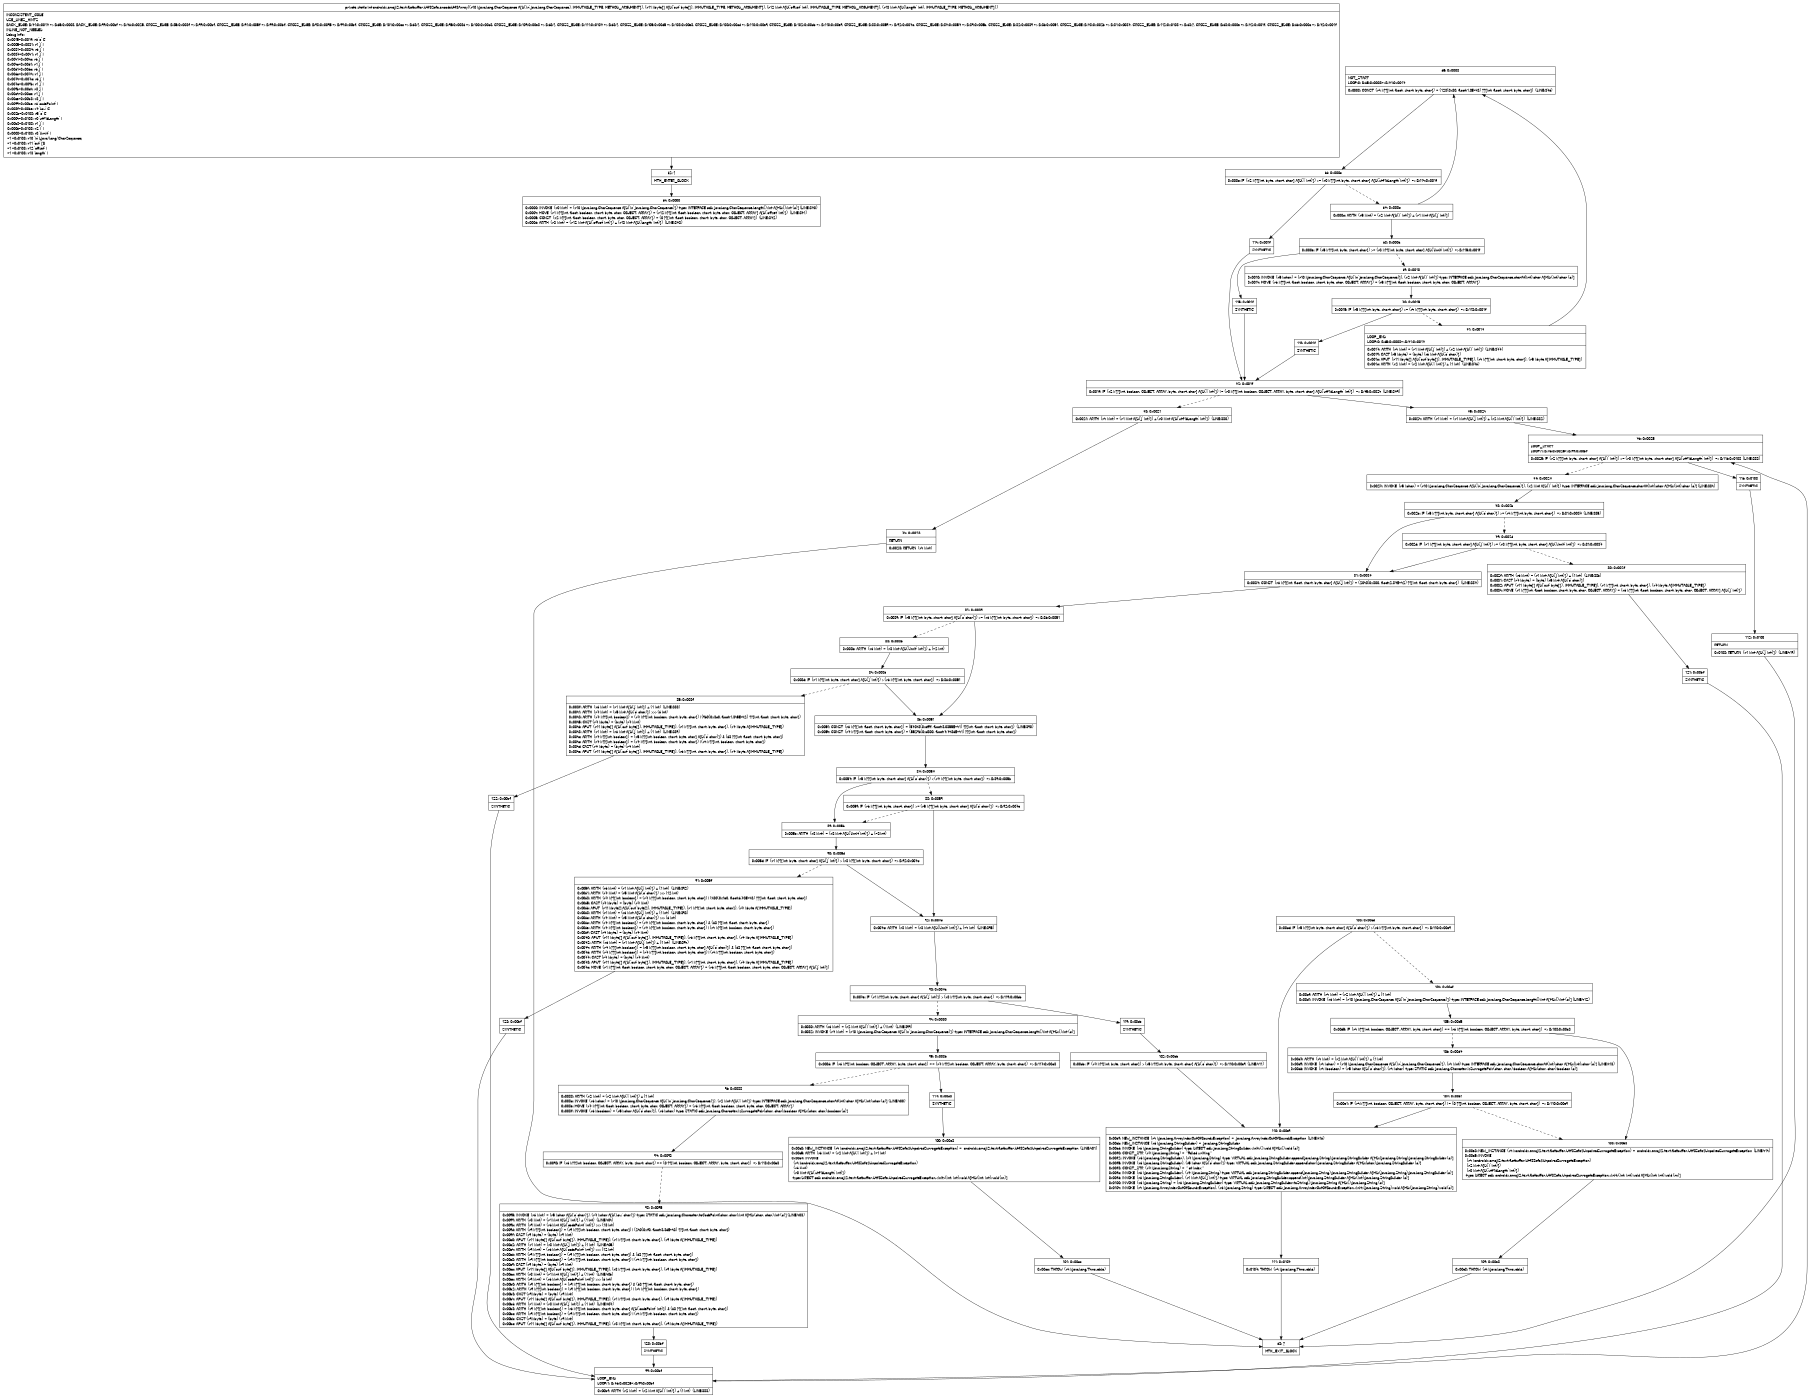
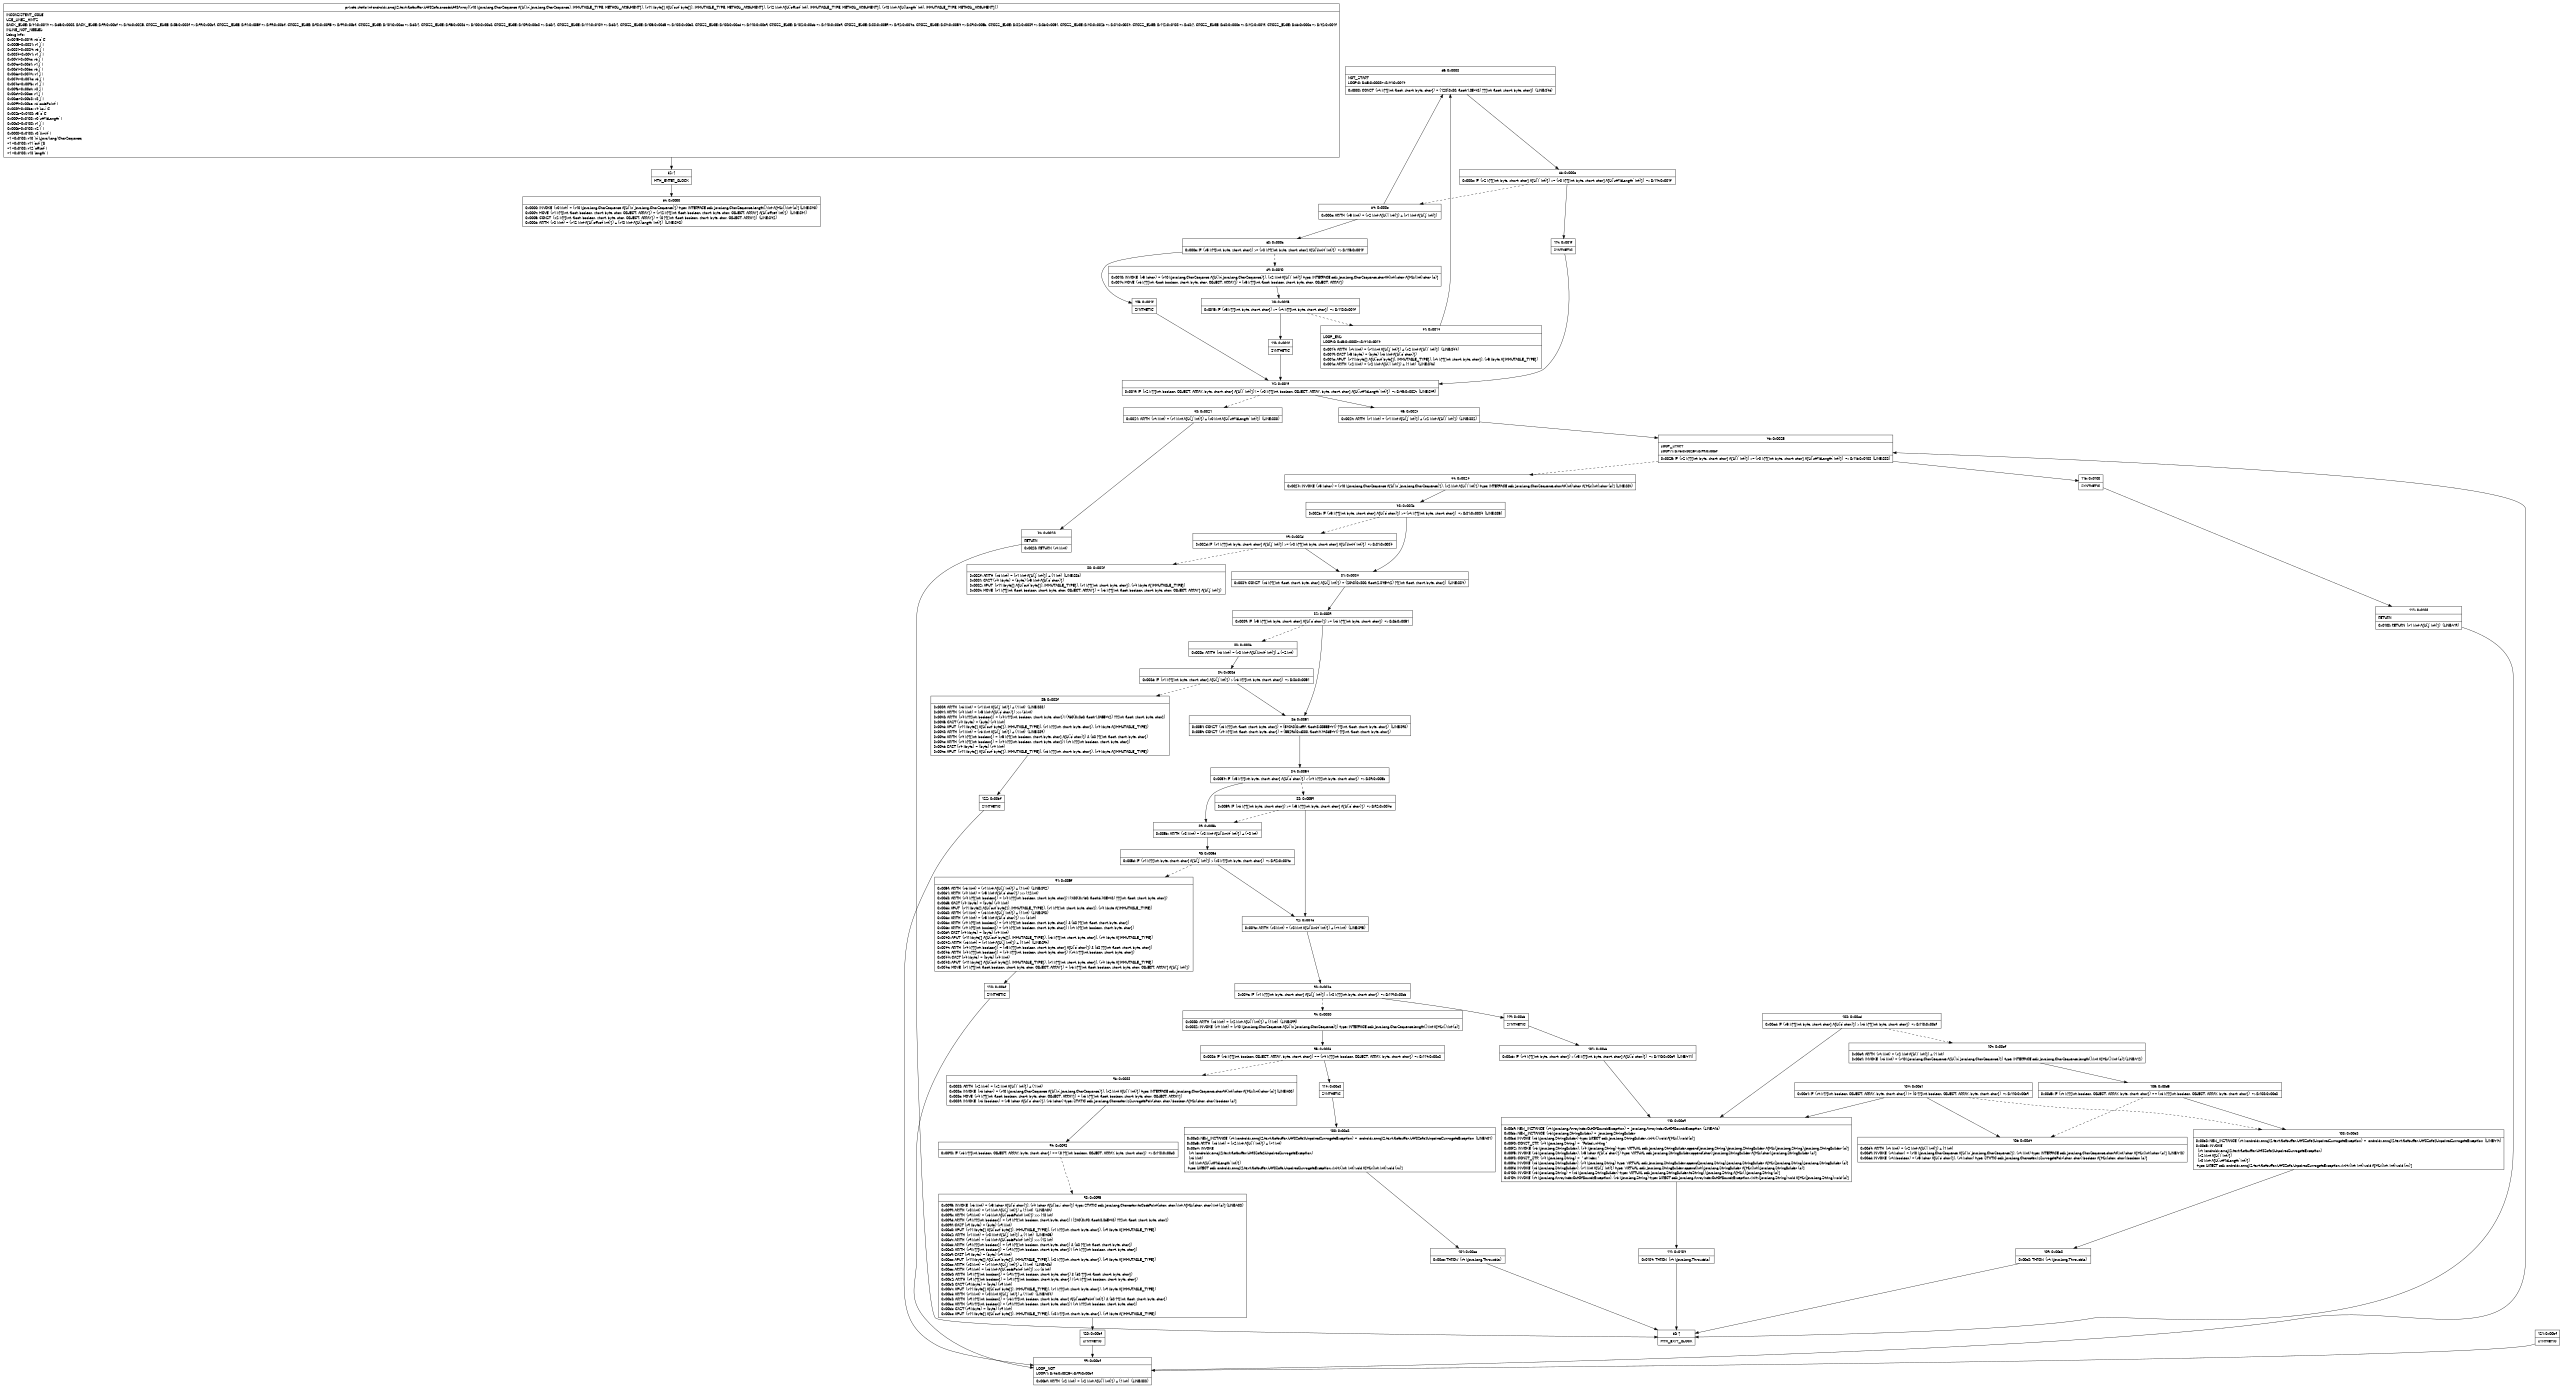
(1658, 630) -> none
(1453, 1081) -> (1962, 1117)
(607, 1378) -> (1046, 1369)
